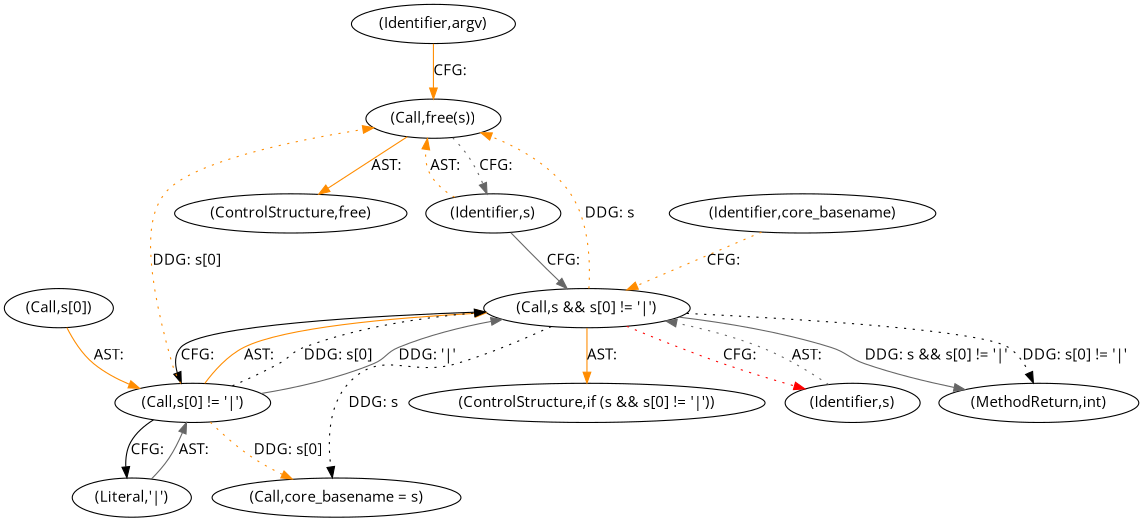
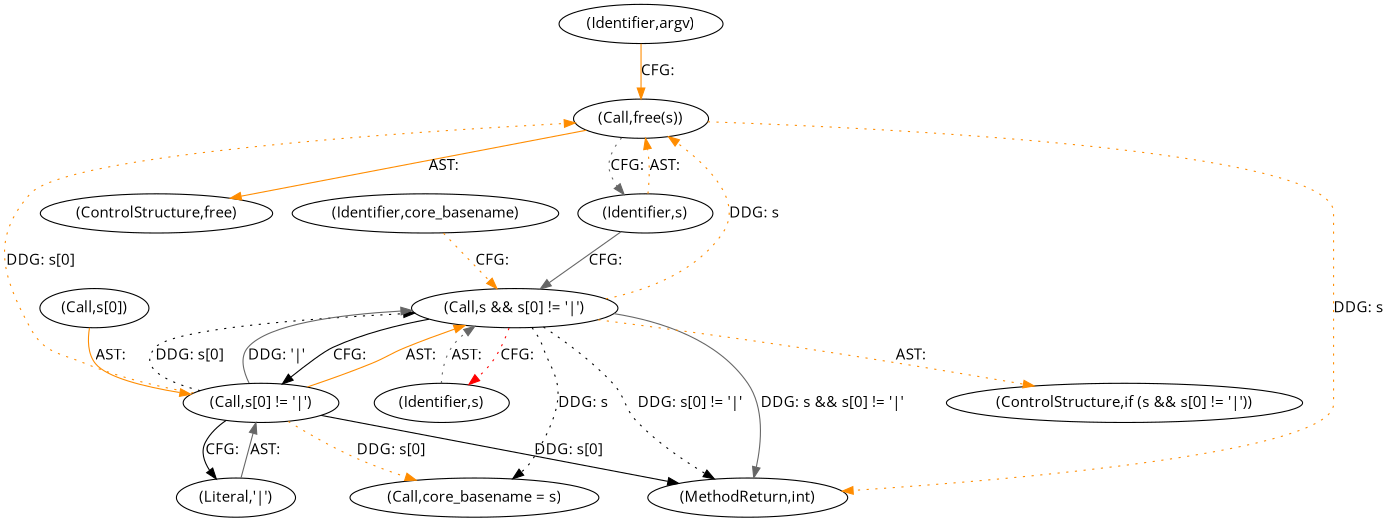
none -> (1334, 235)
(587, 350) -> (811, 349)
none -> (494, 448)
